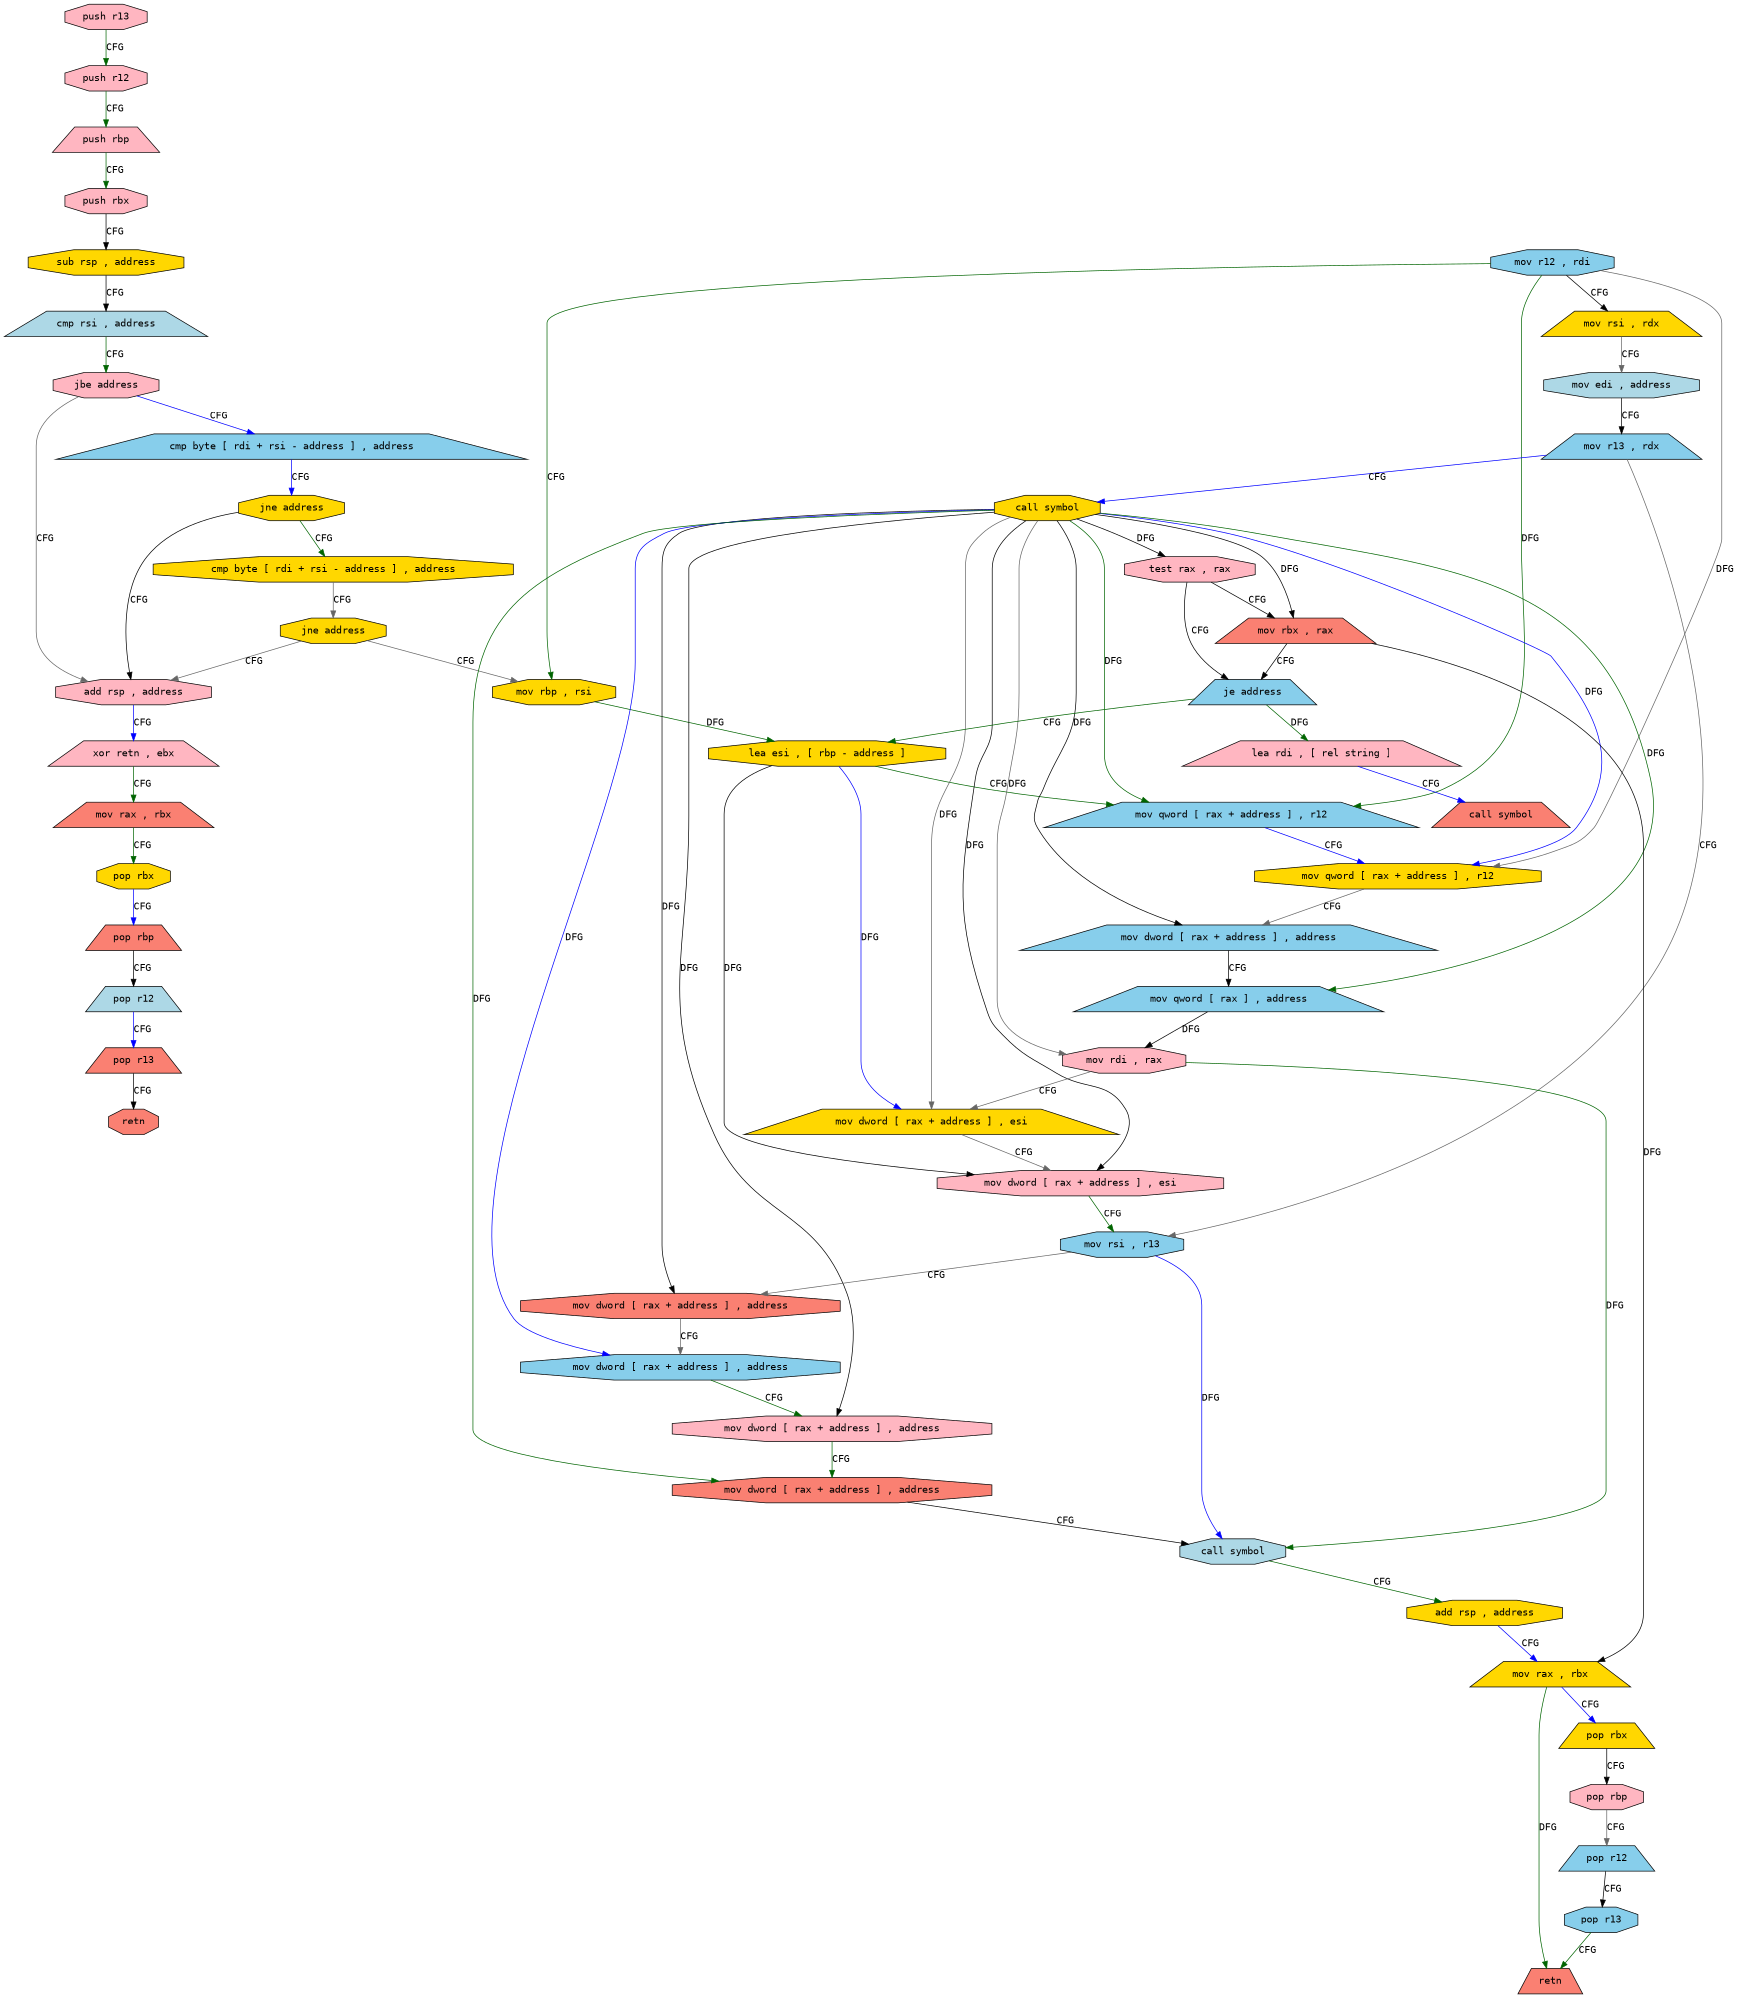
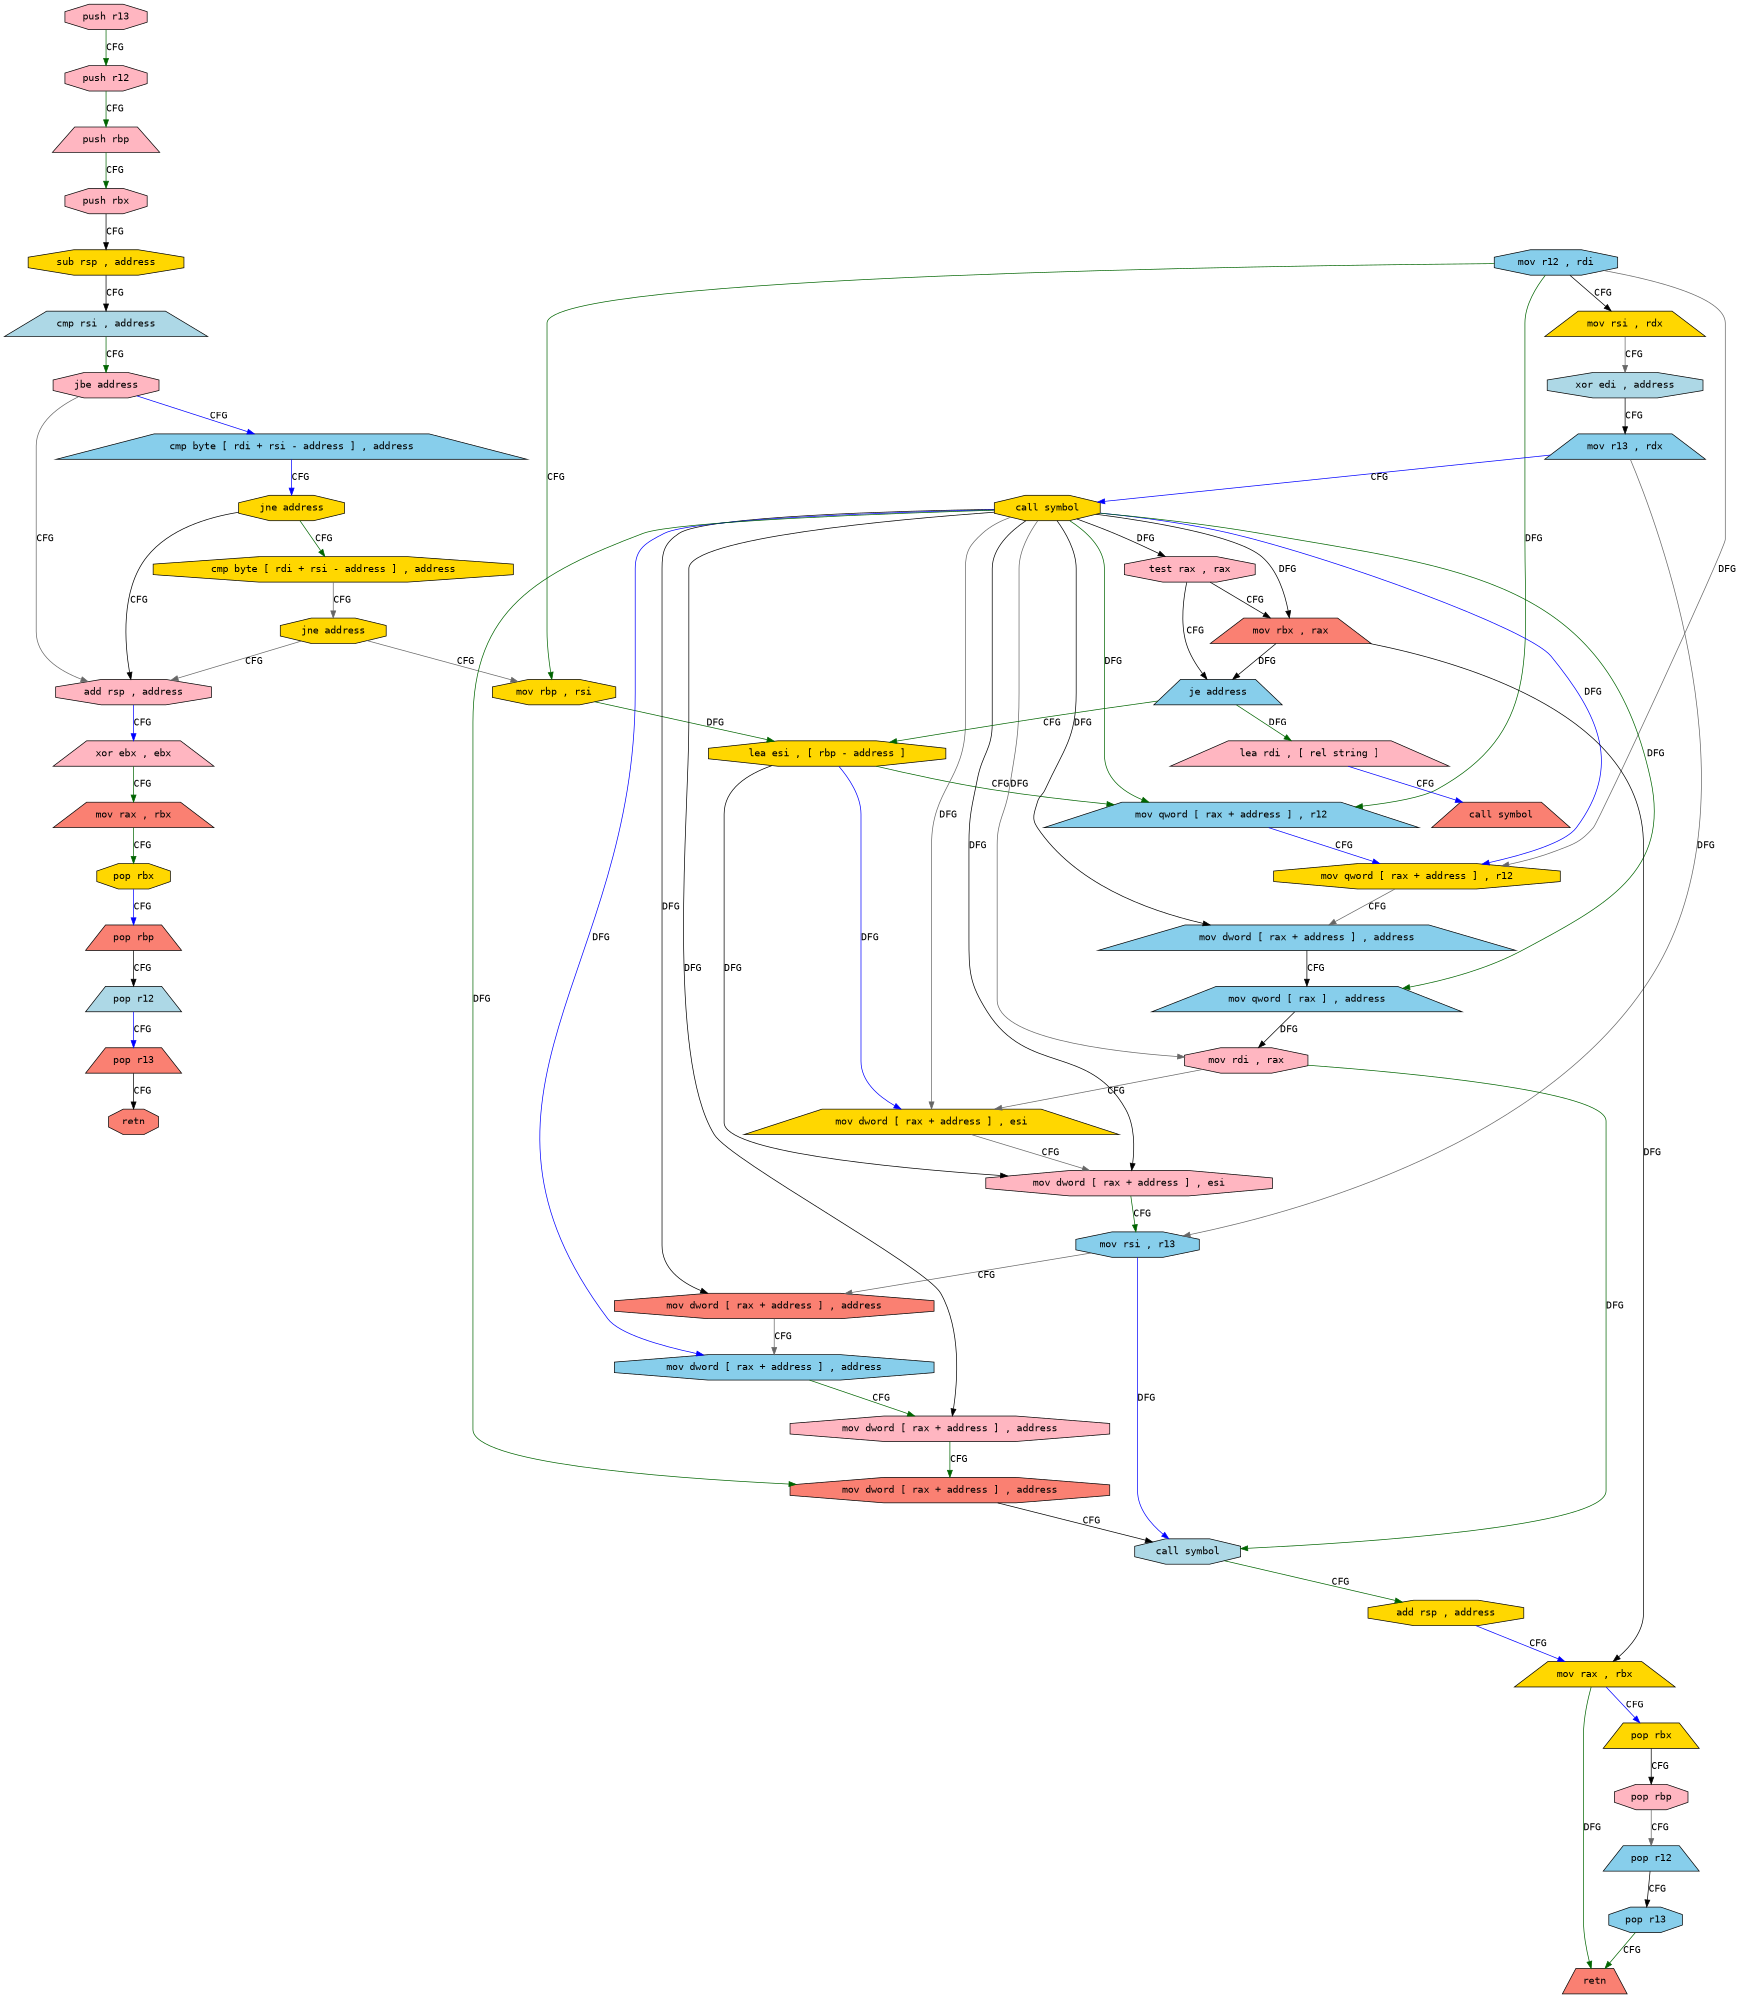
(1622, 385) -> (1625, 385)
(1285, 661) -> (1267, 661)
(134, 754) -> (134, 754)
(1708, 846) -> (1706, 846)
